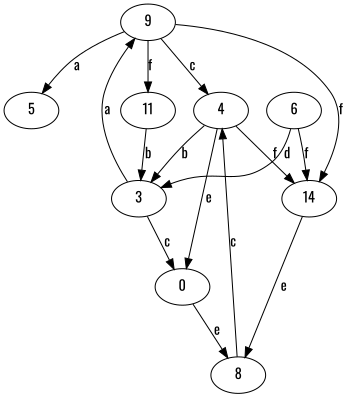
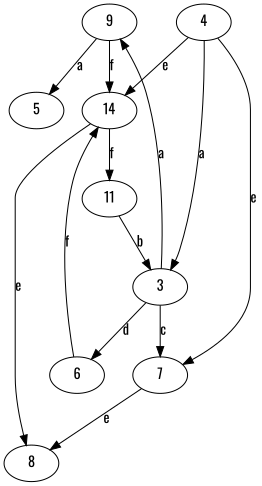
(148, 61) -> (110, 150)
(181, 63) -> none
(185, 155) -> (202, 155)
(275, 155) -> (166, 66)
(242, 176) -> (122, 327)
(230, 248) -> none
(182, 287) -> (160, 375)
